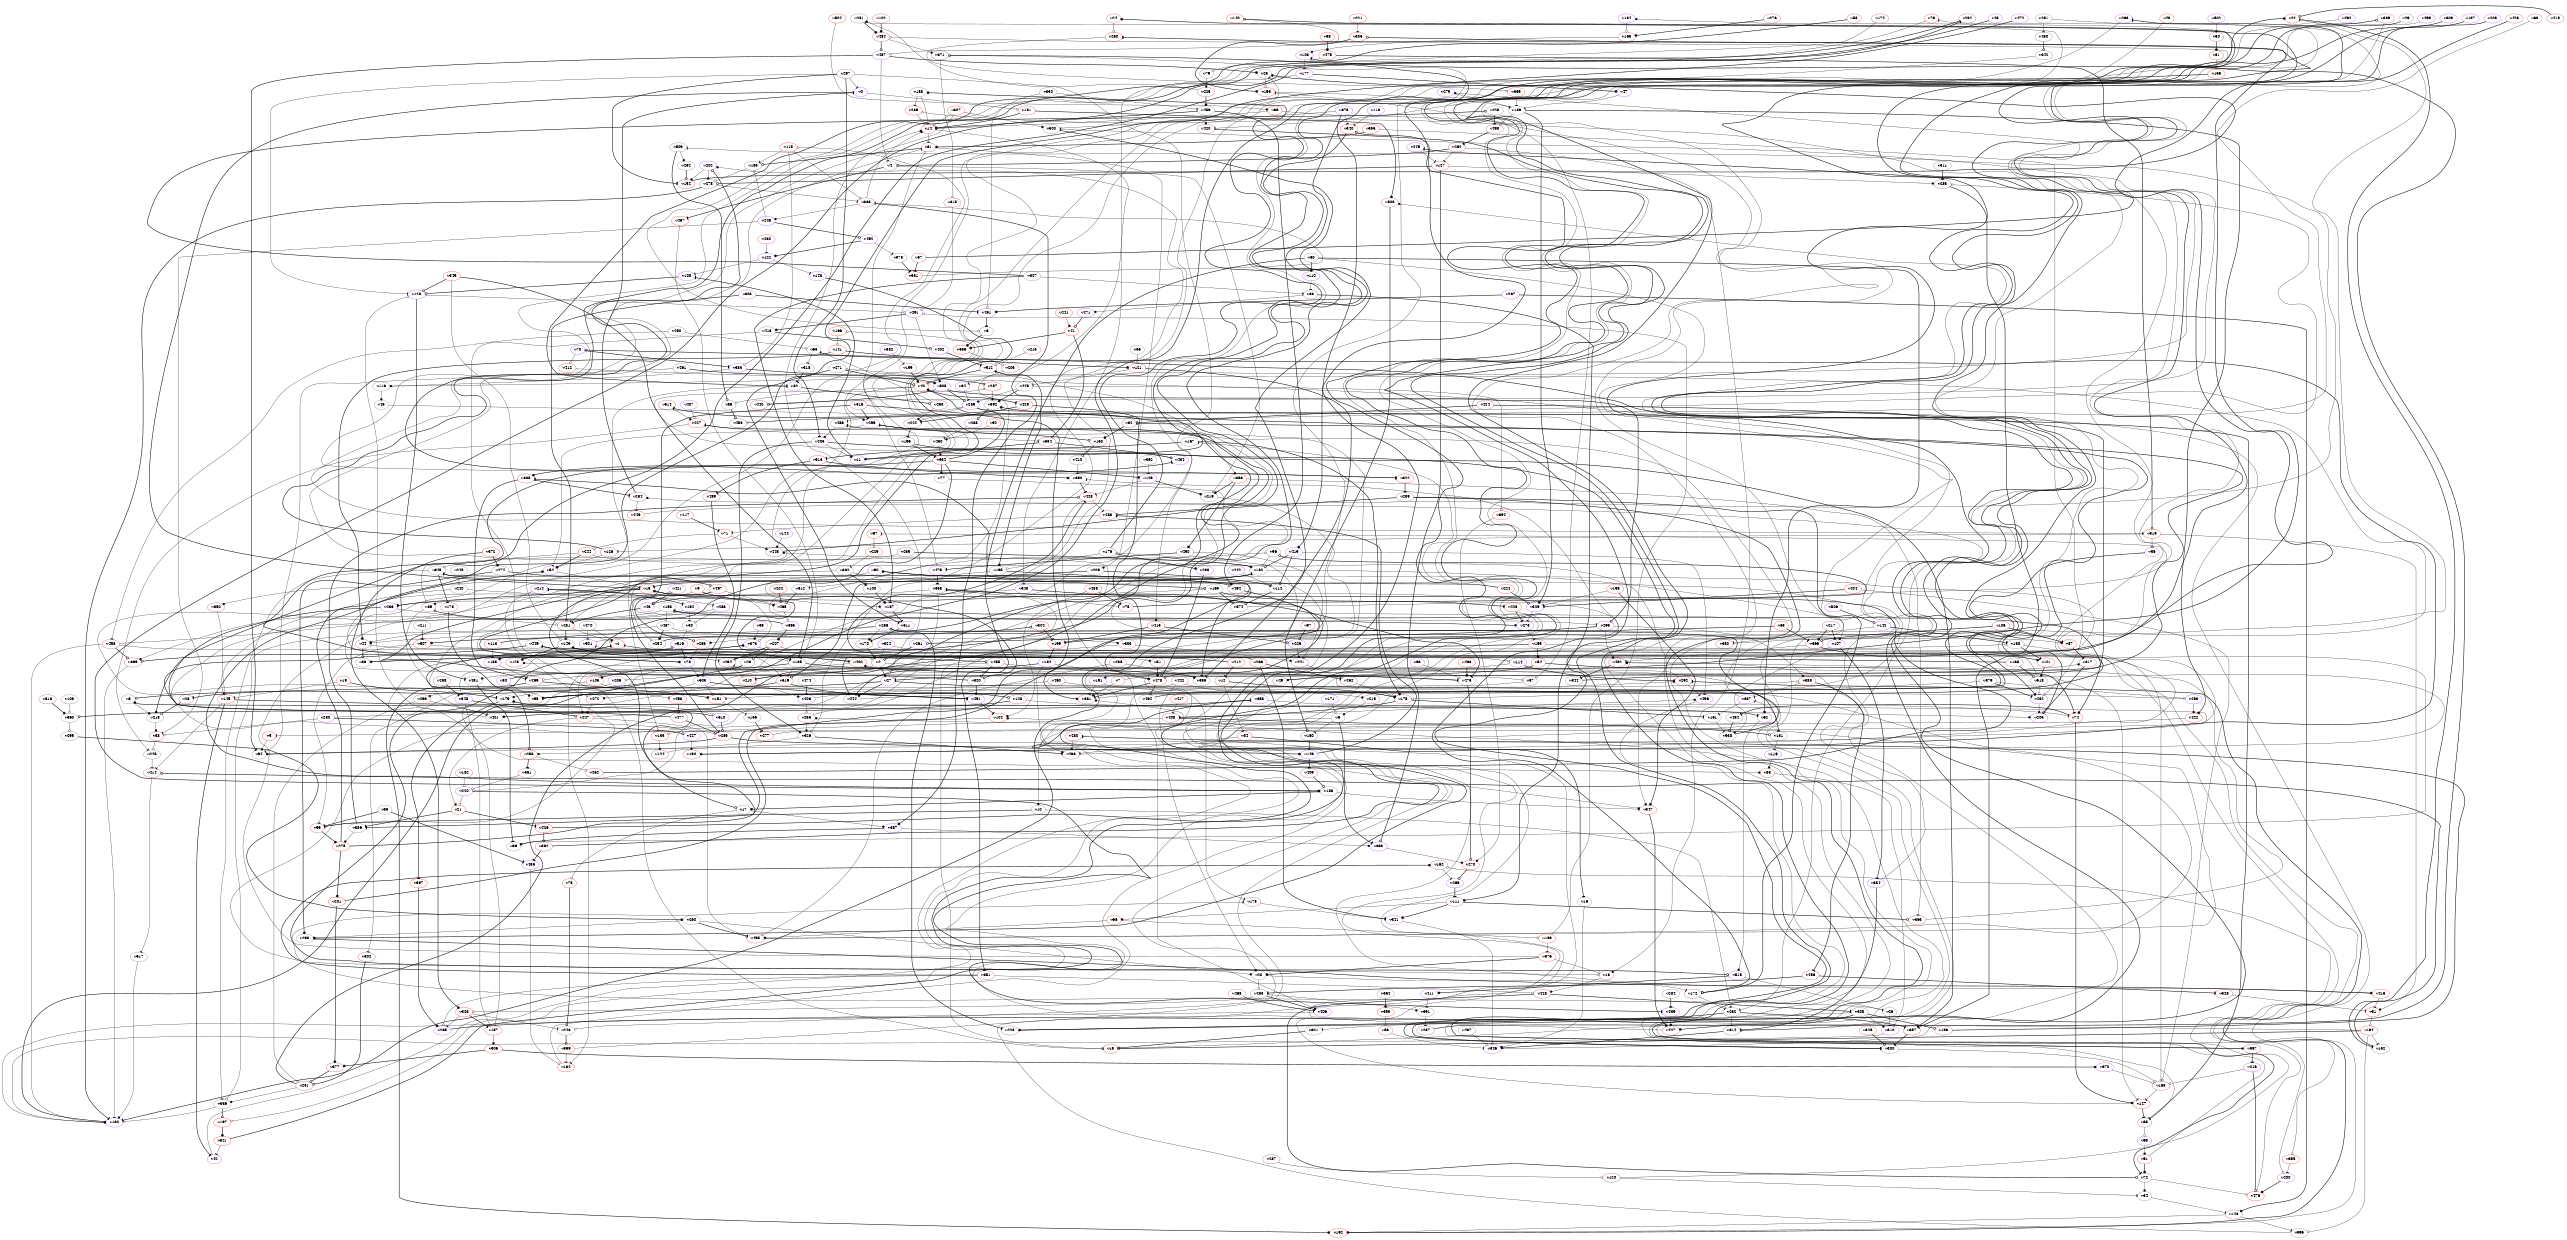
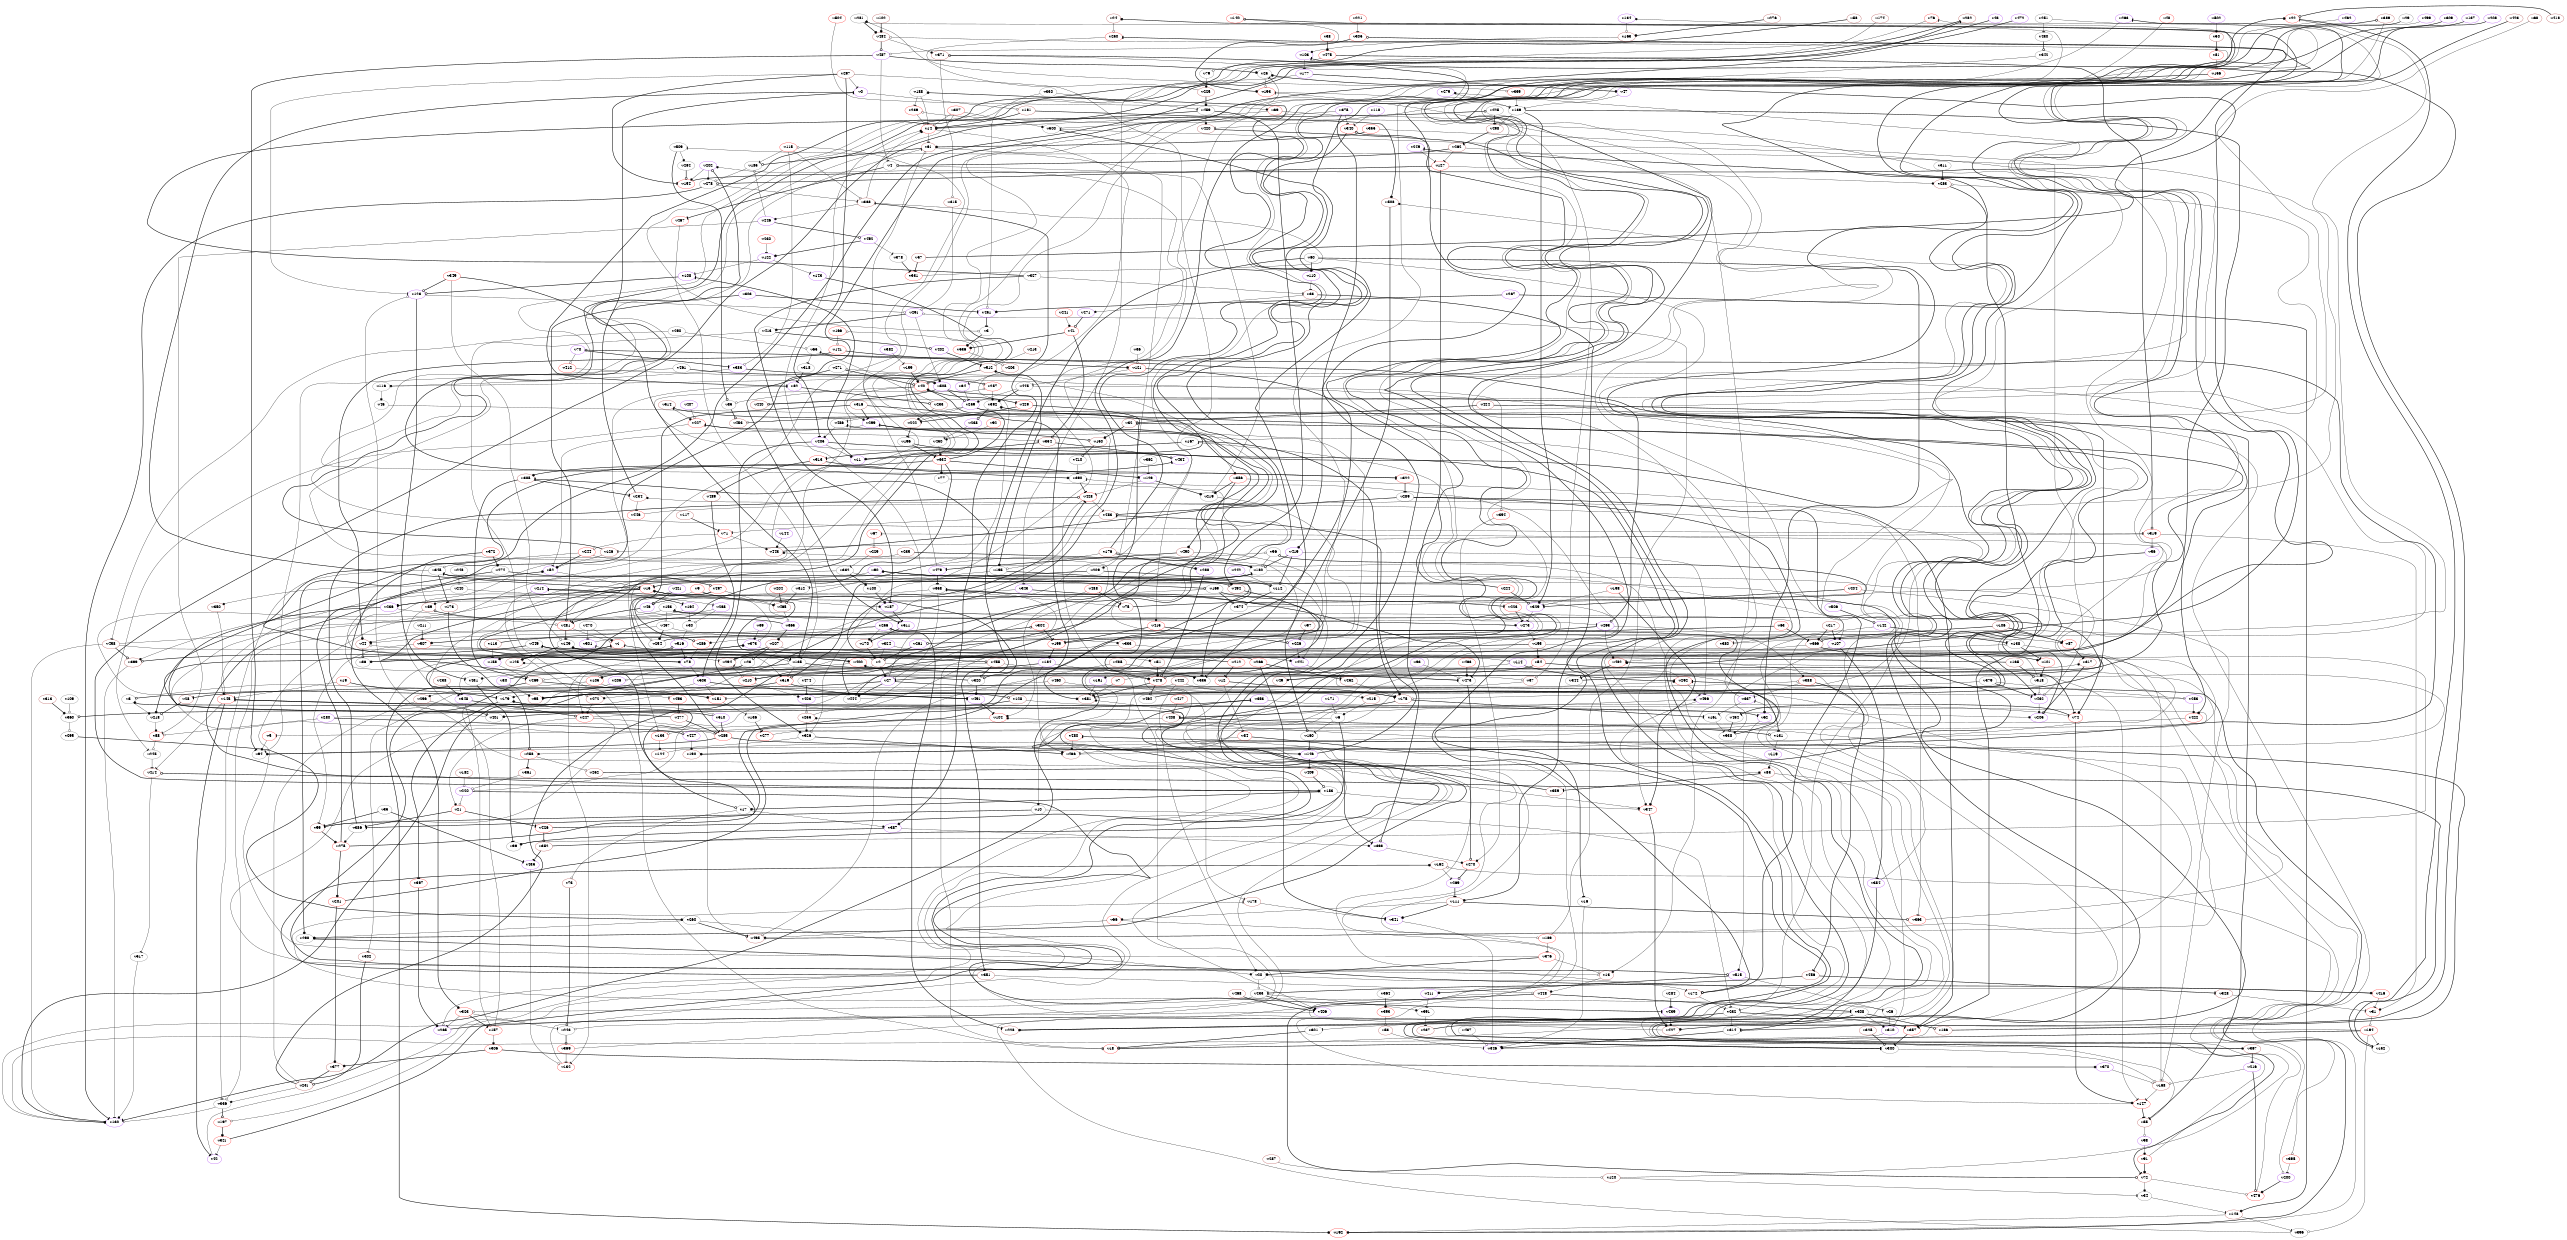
none -> (1555, 791)
